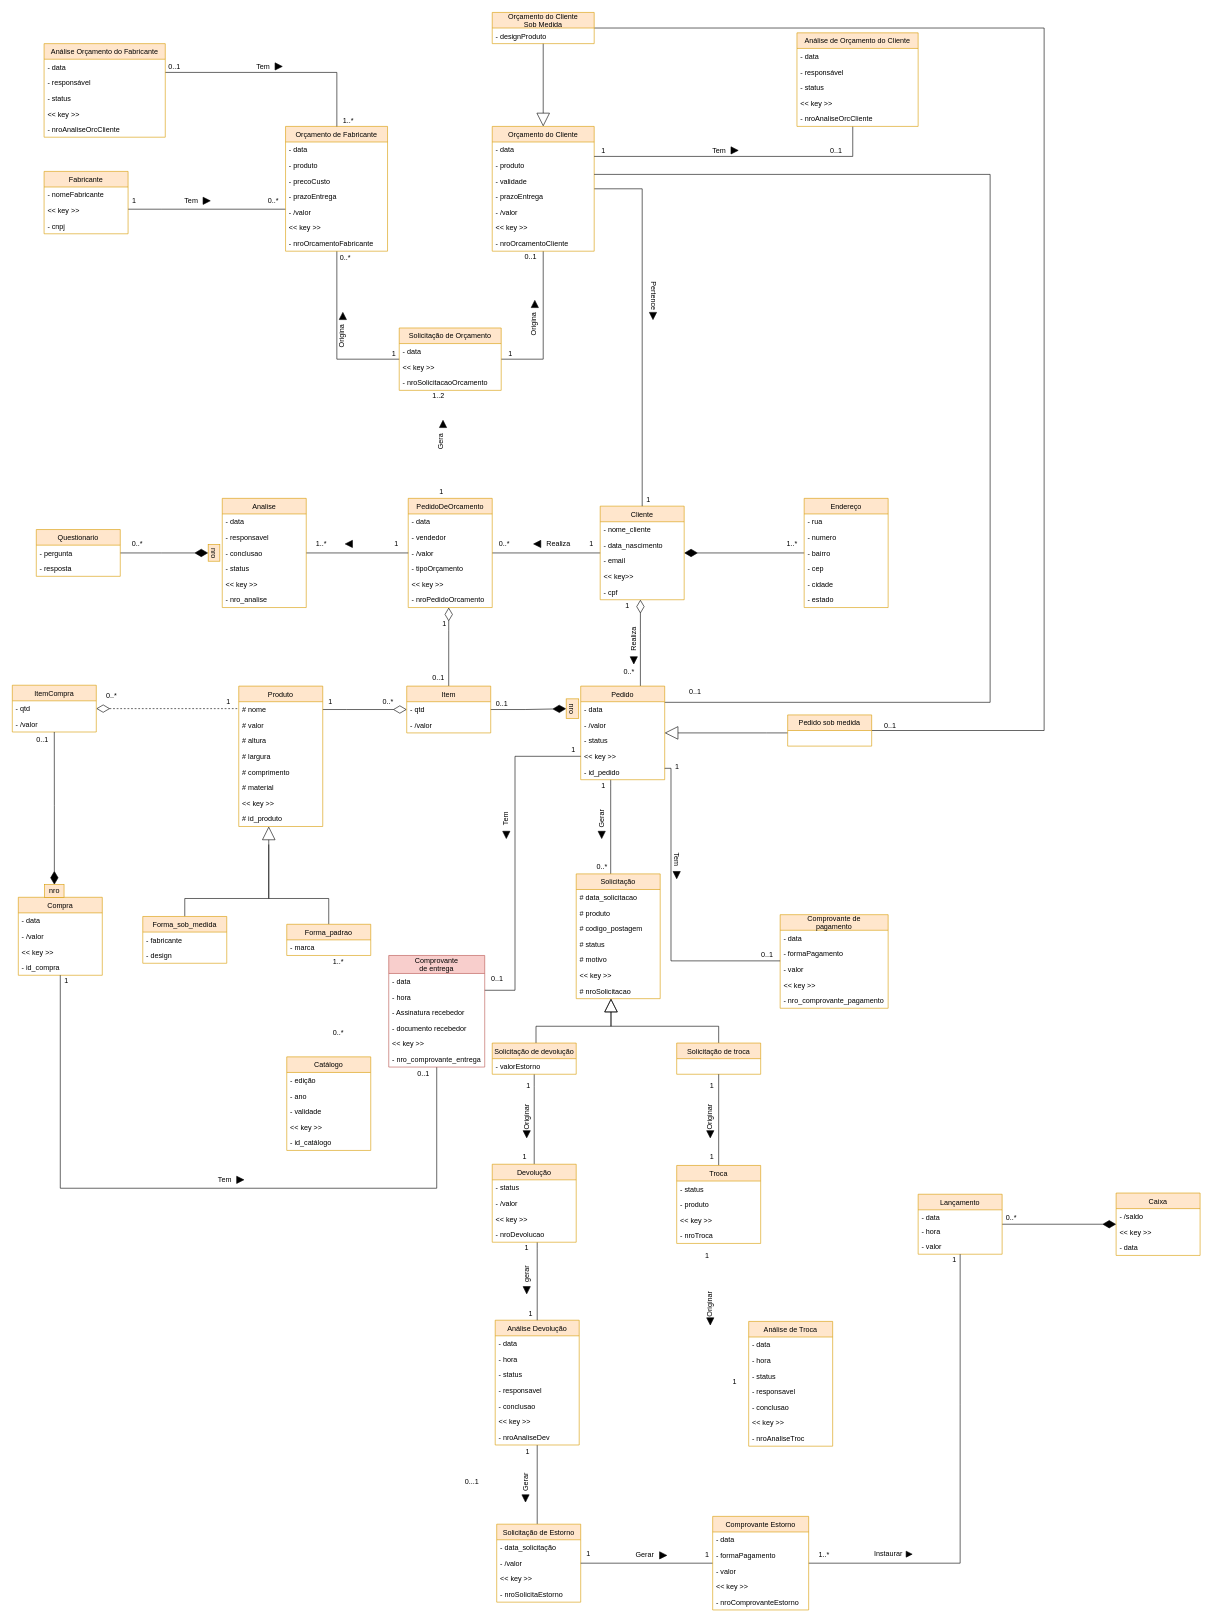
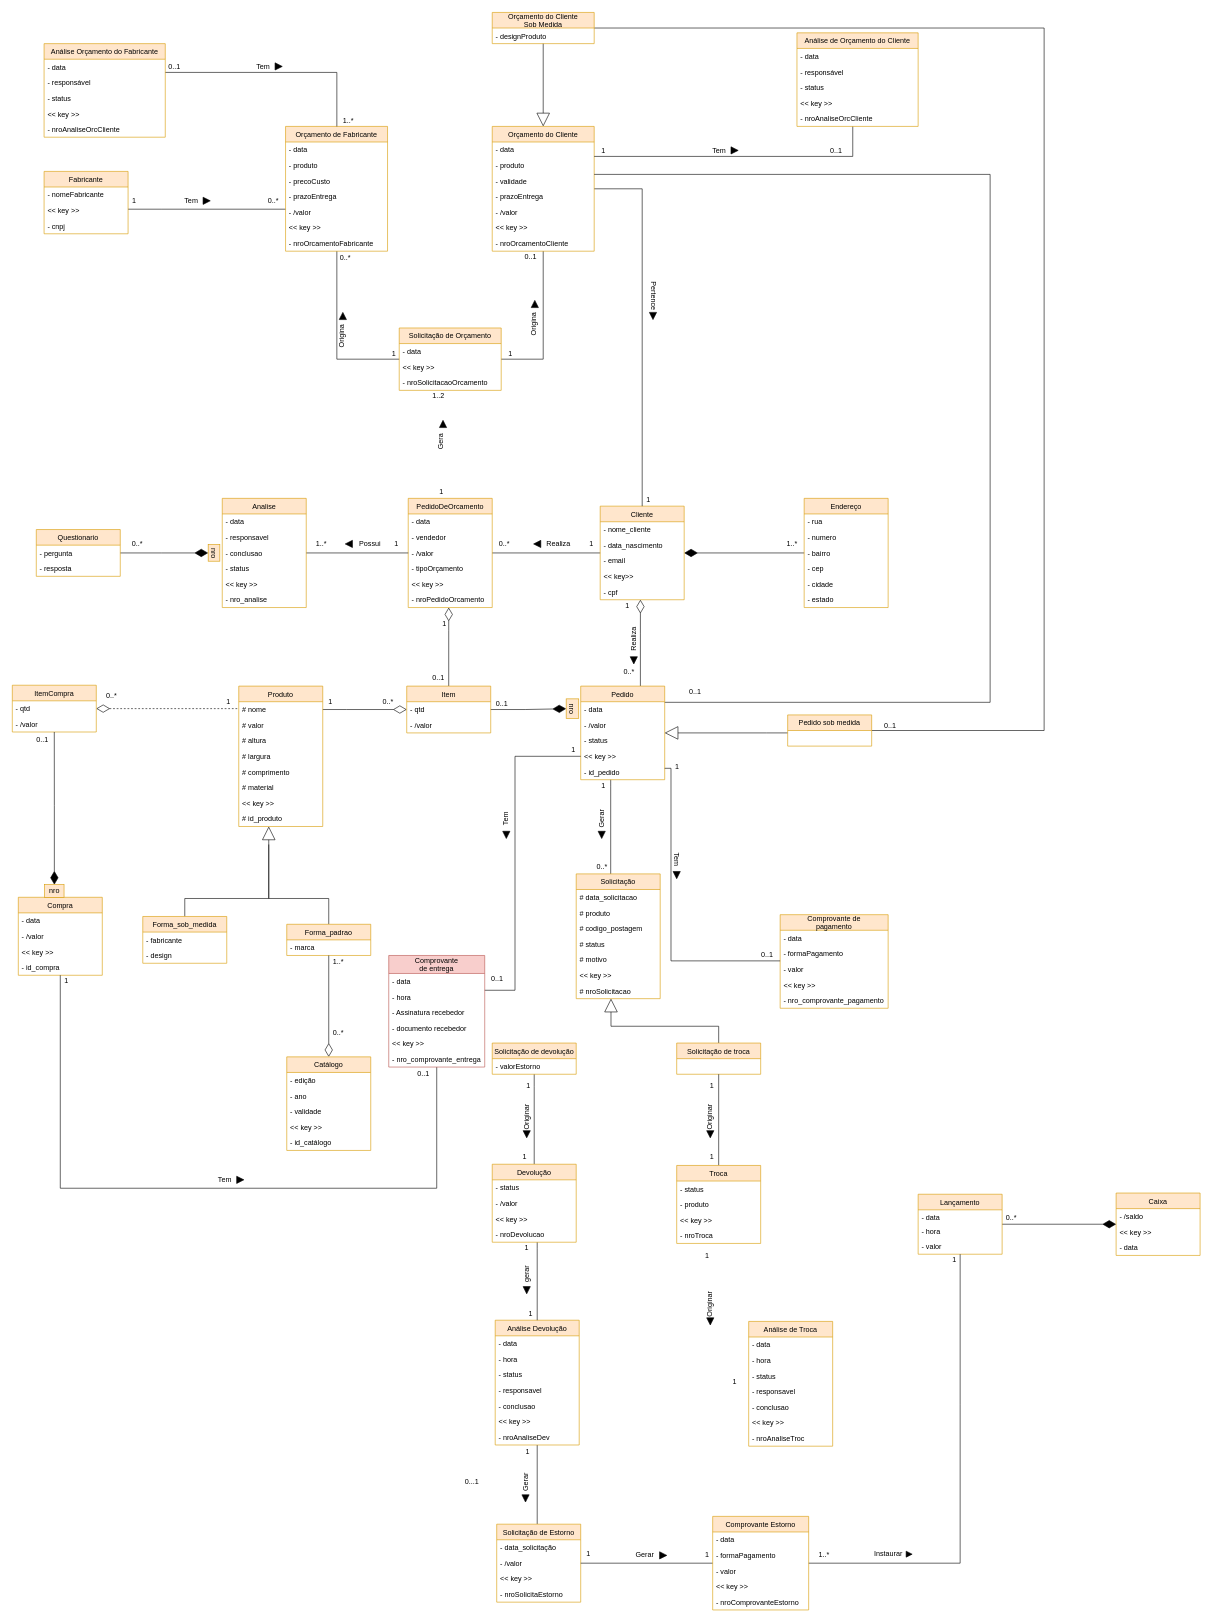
none -> (370, 544)
none -> (329, 1001)
(564, 1026) -> none
